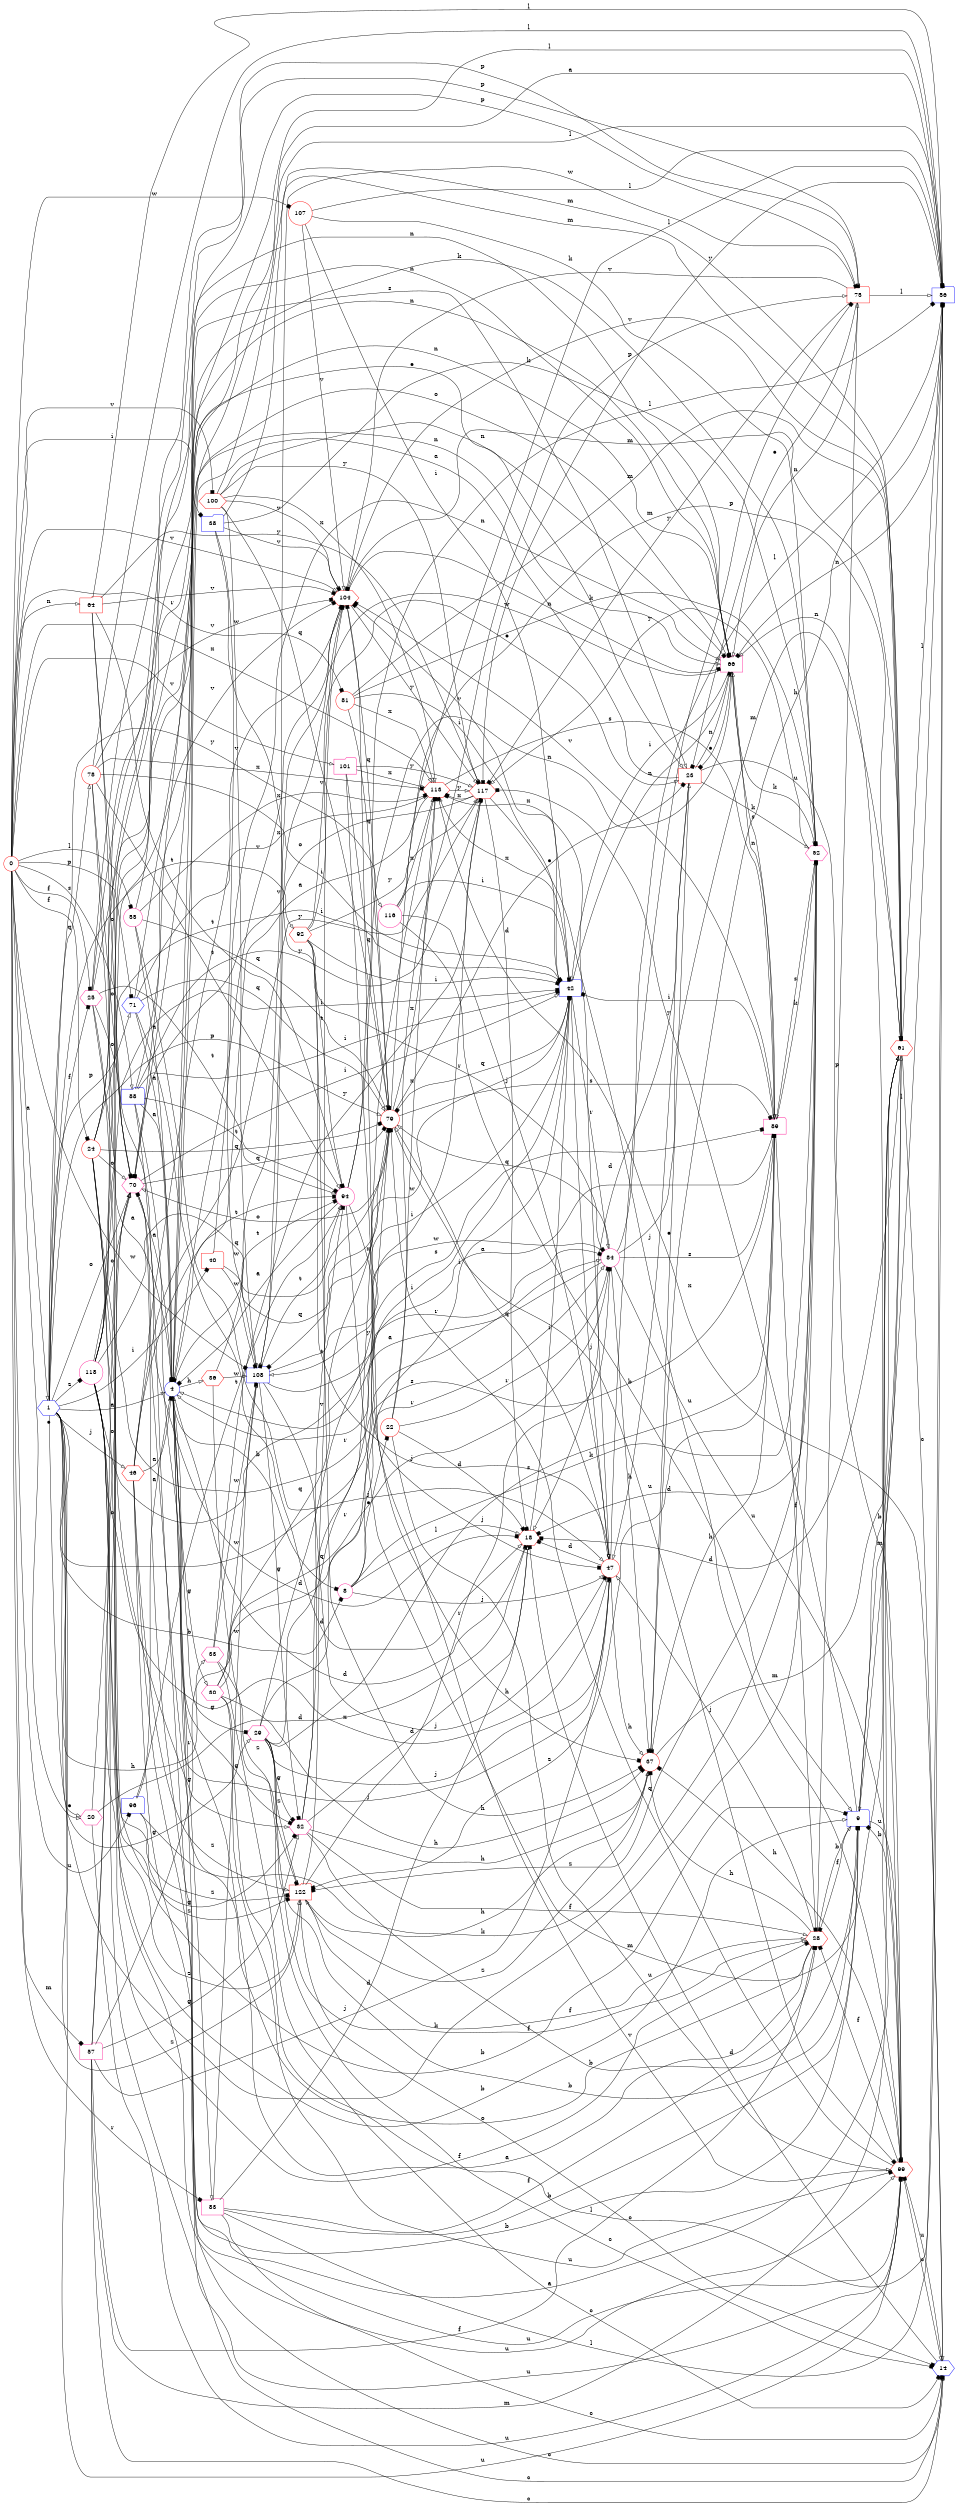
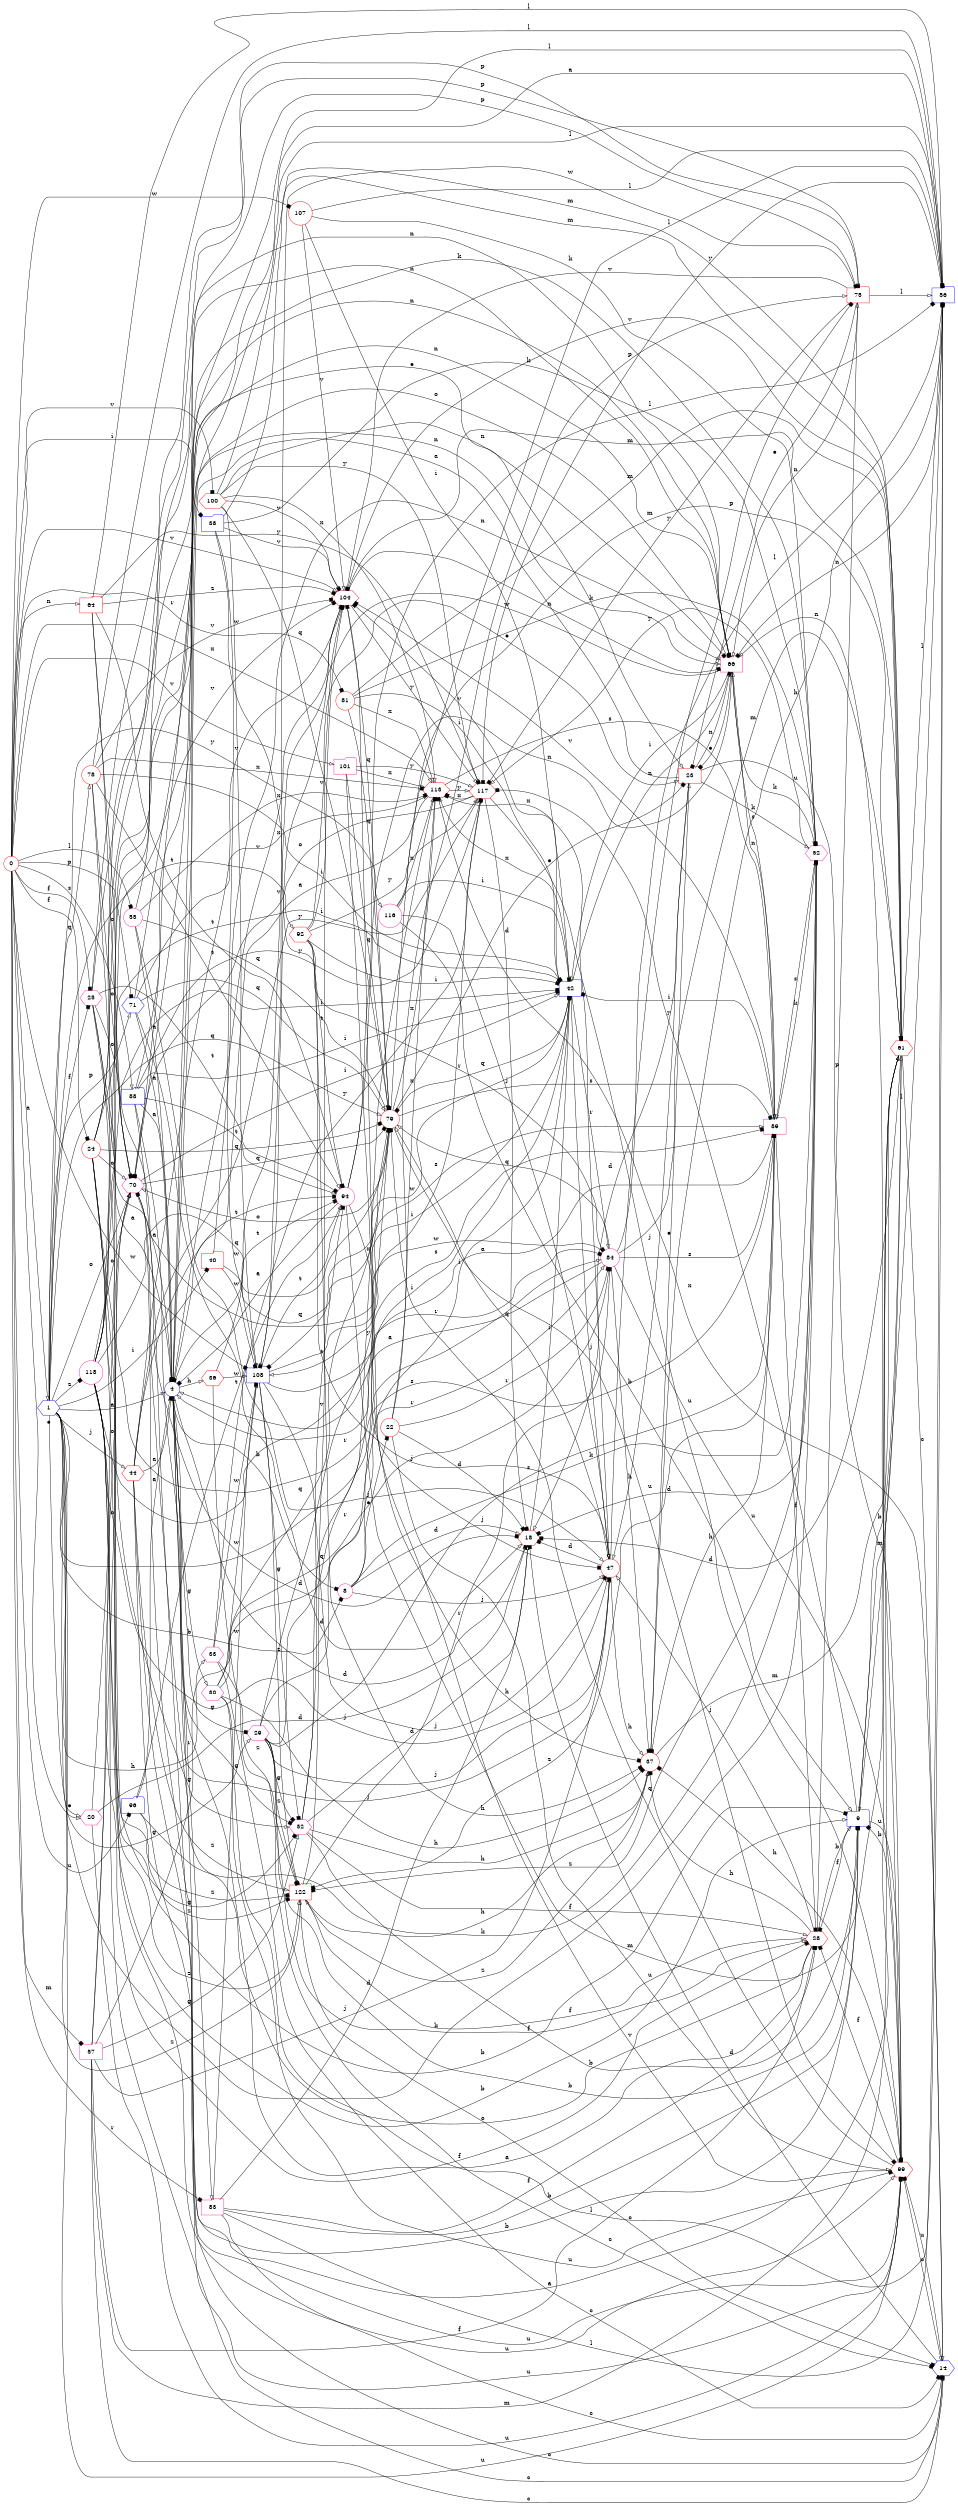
(250, 312) -> (375, 1264)
(213, 589) -> (213, 589)
(213, 1036) -> (213, 1036)
(133, 1473) -> (133, 1473)
(436, 1530) -> (436, 1530)
none -> (276, 1632)
(345, 1717) -> (345, 1717)
